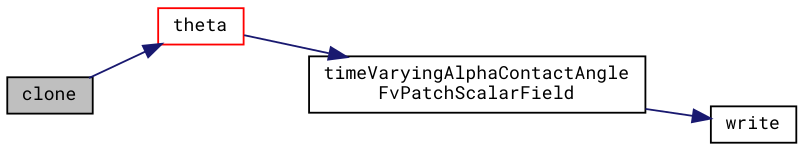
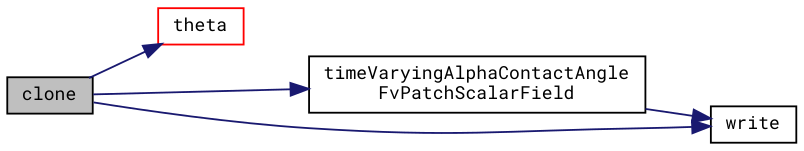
(286, 44) -> (192, 92)
none -> (392, 132)
